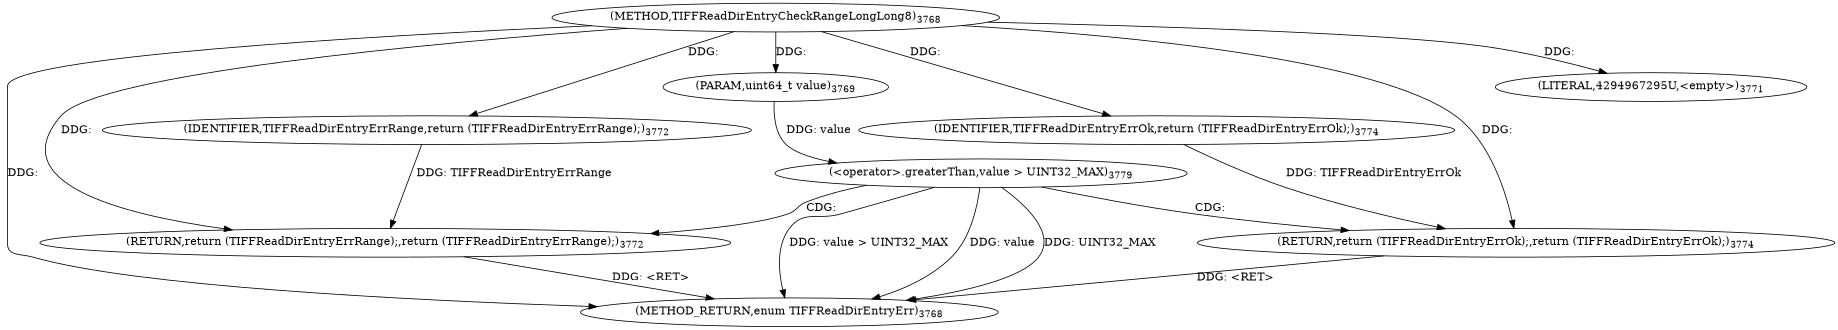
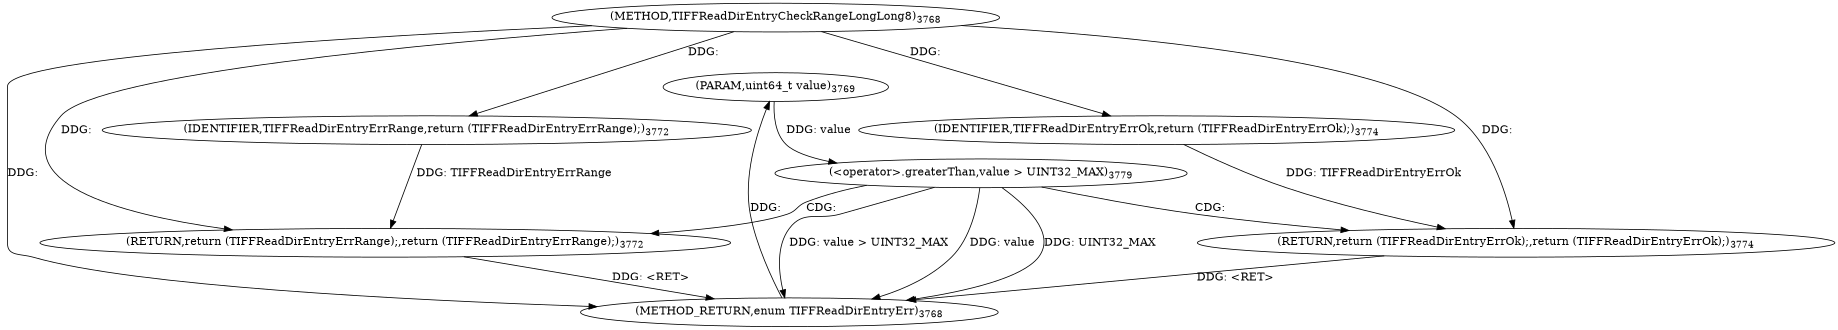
(776, 48) -> (749, 205)
(1651, 87) -> none
